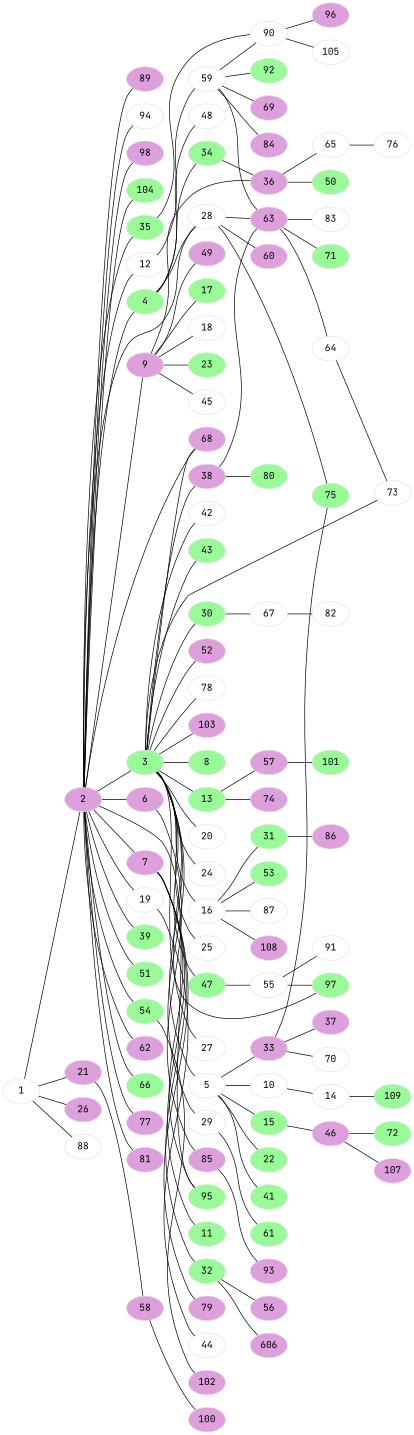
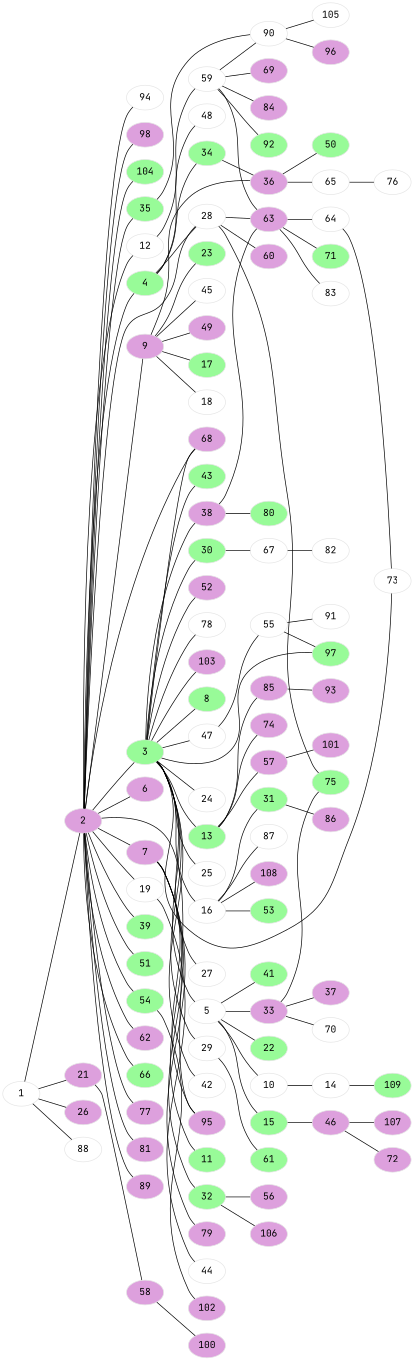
(331, 762) -> (331, 745)
(207, 837) -> none
(174, 980) -> (238, 759)
(207, 985) -> (207, 736)
(393, 1134) -> (393, 1160)
(207, 1197) -> (207, 1123)
(269, 1345) -> (269, 1234)
